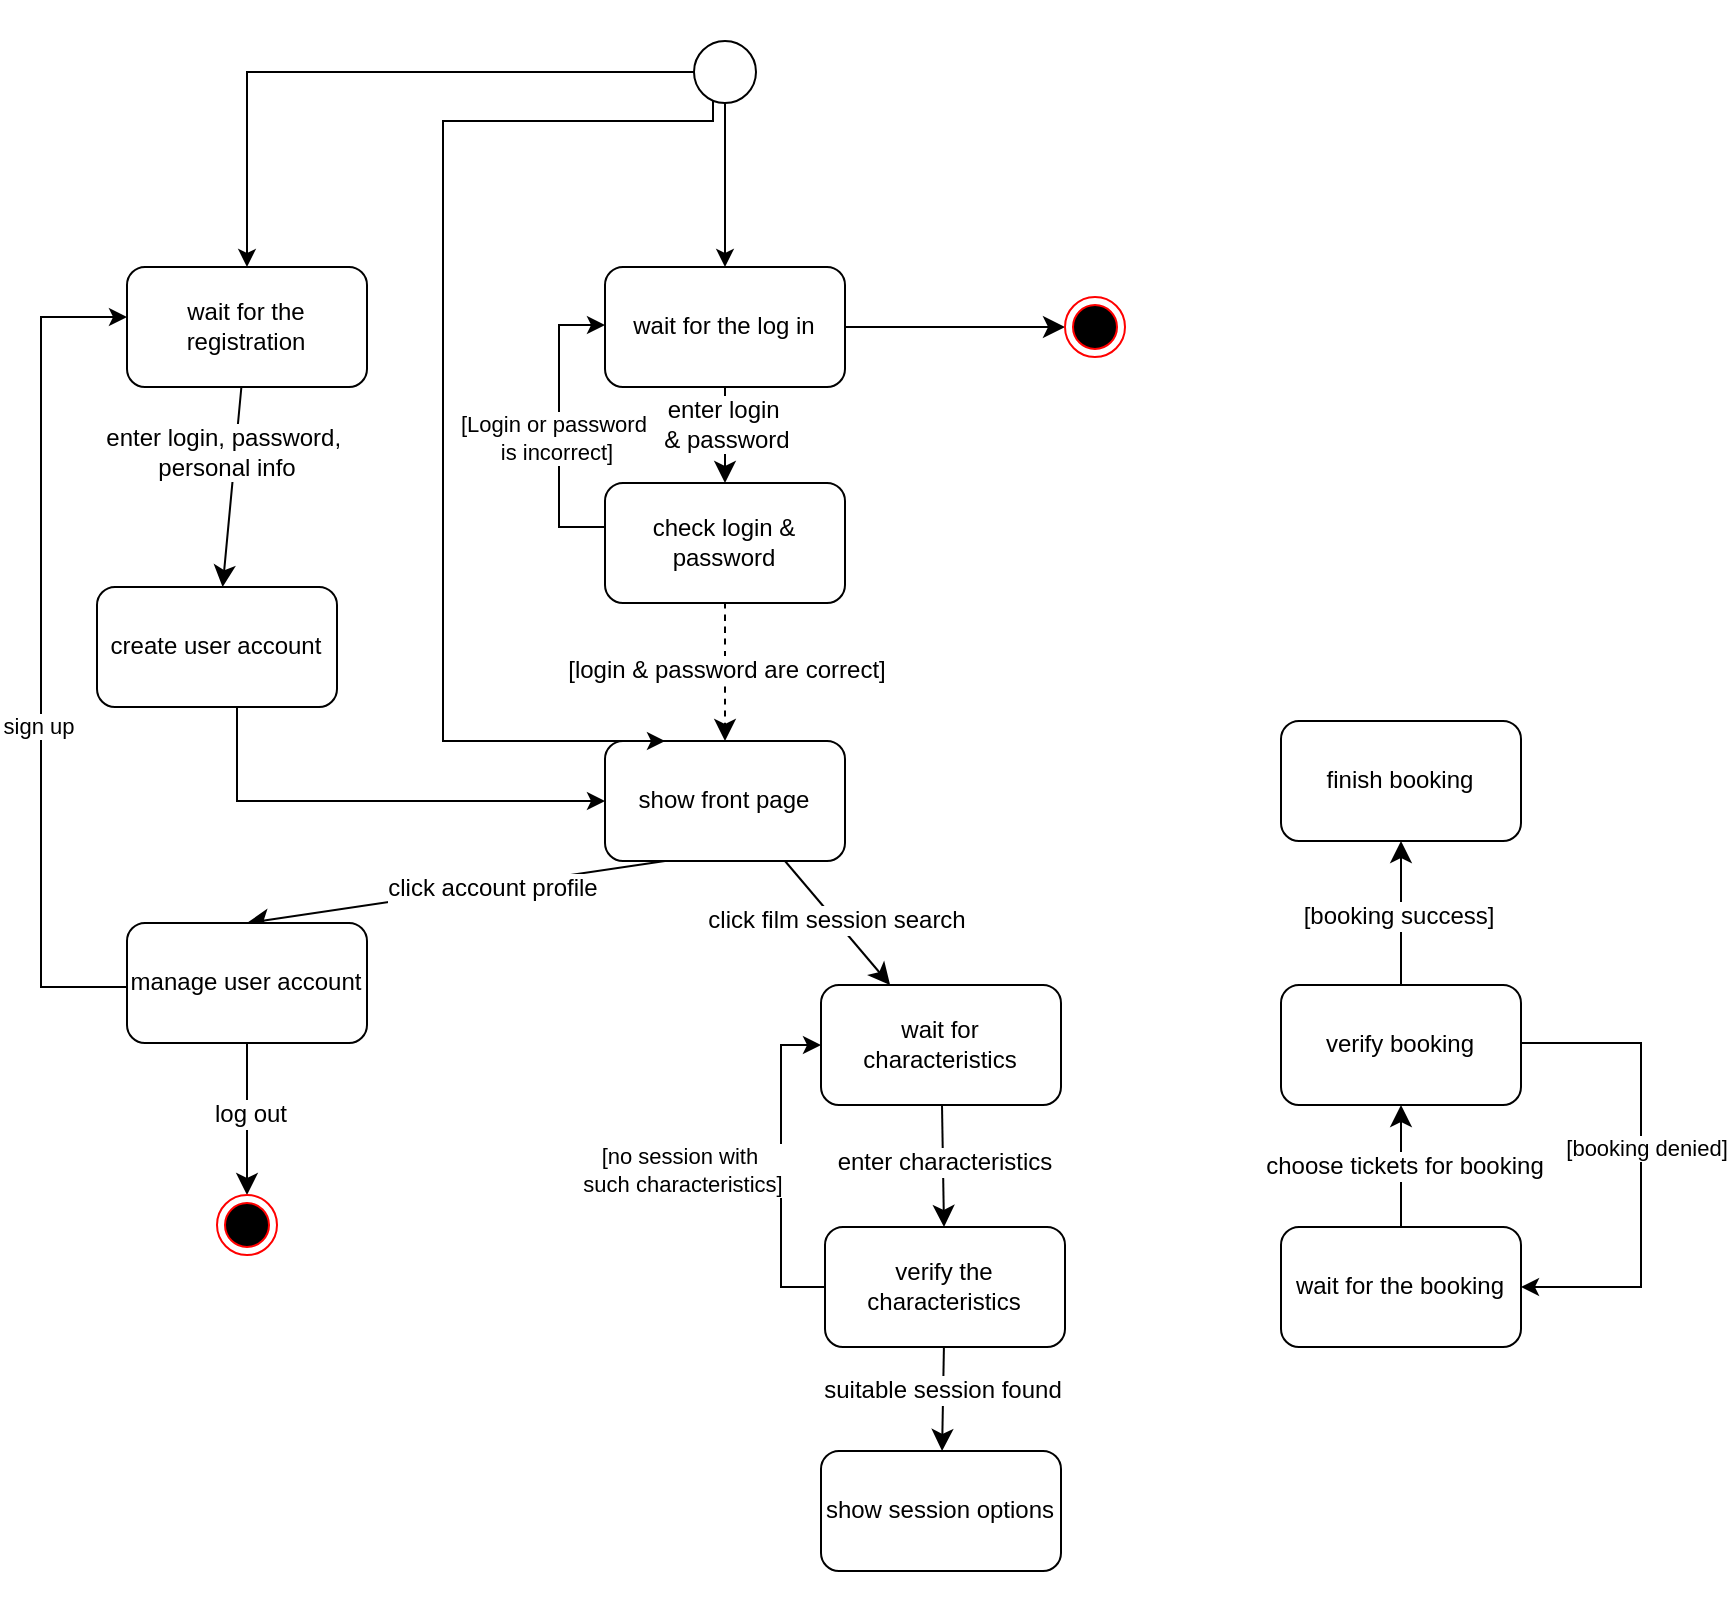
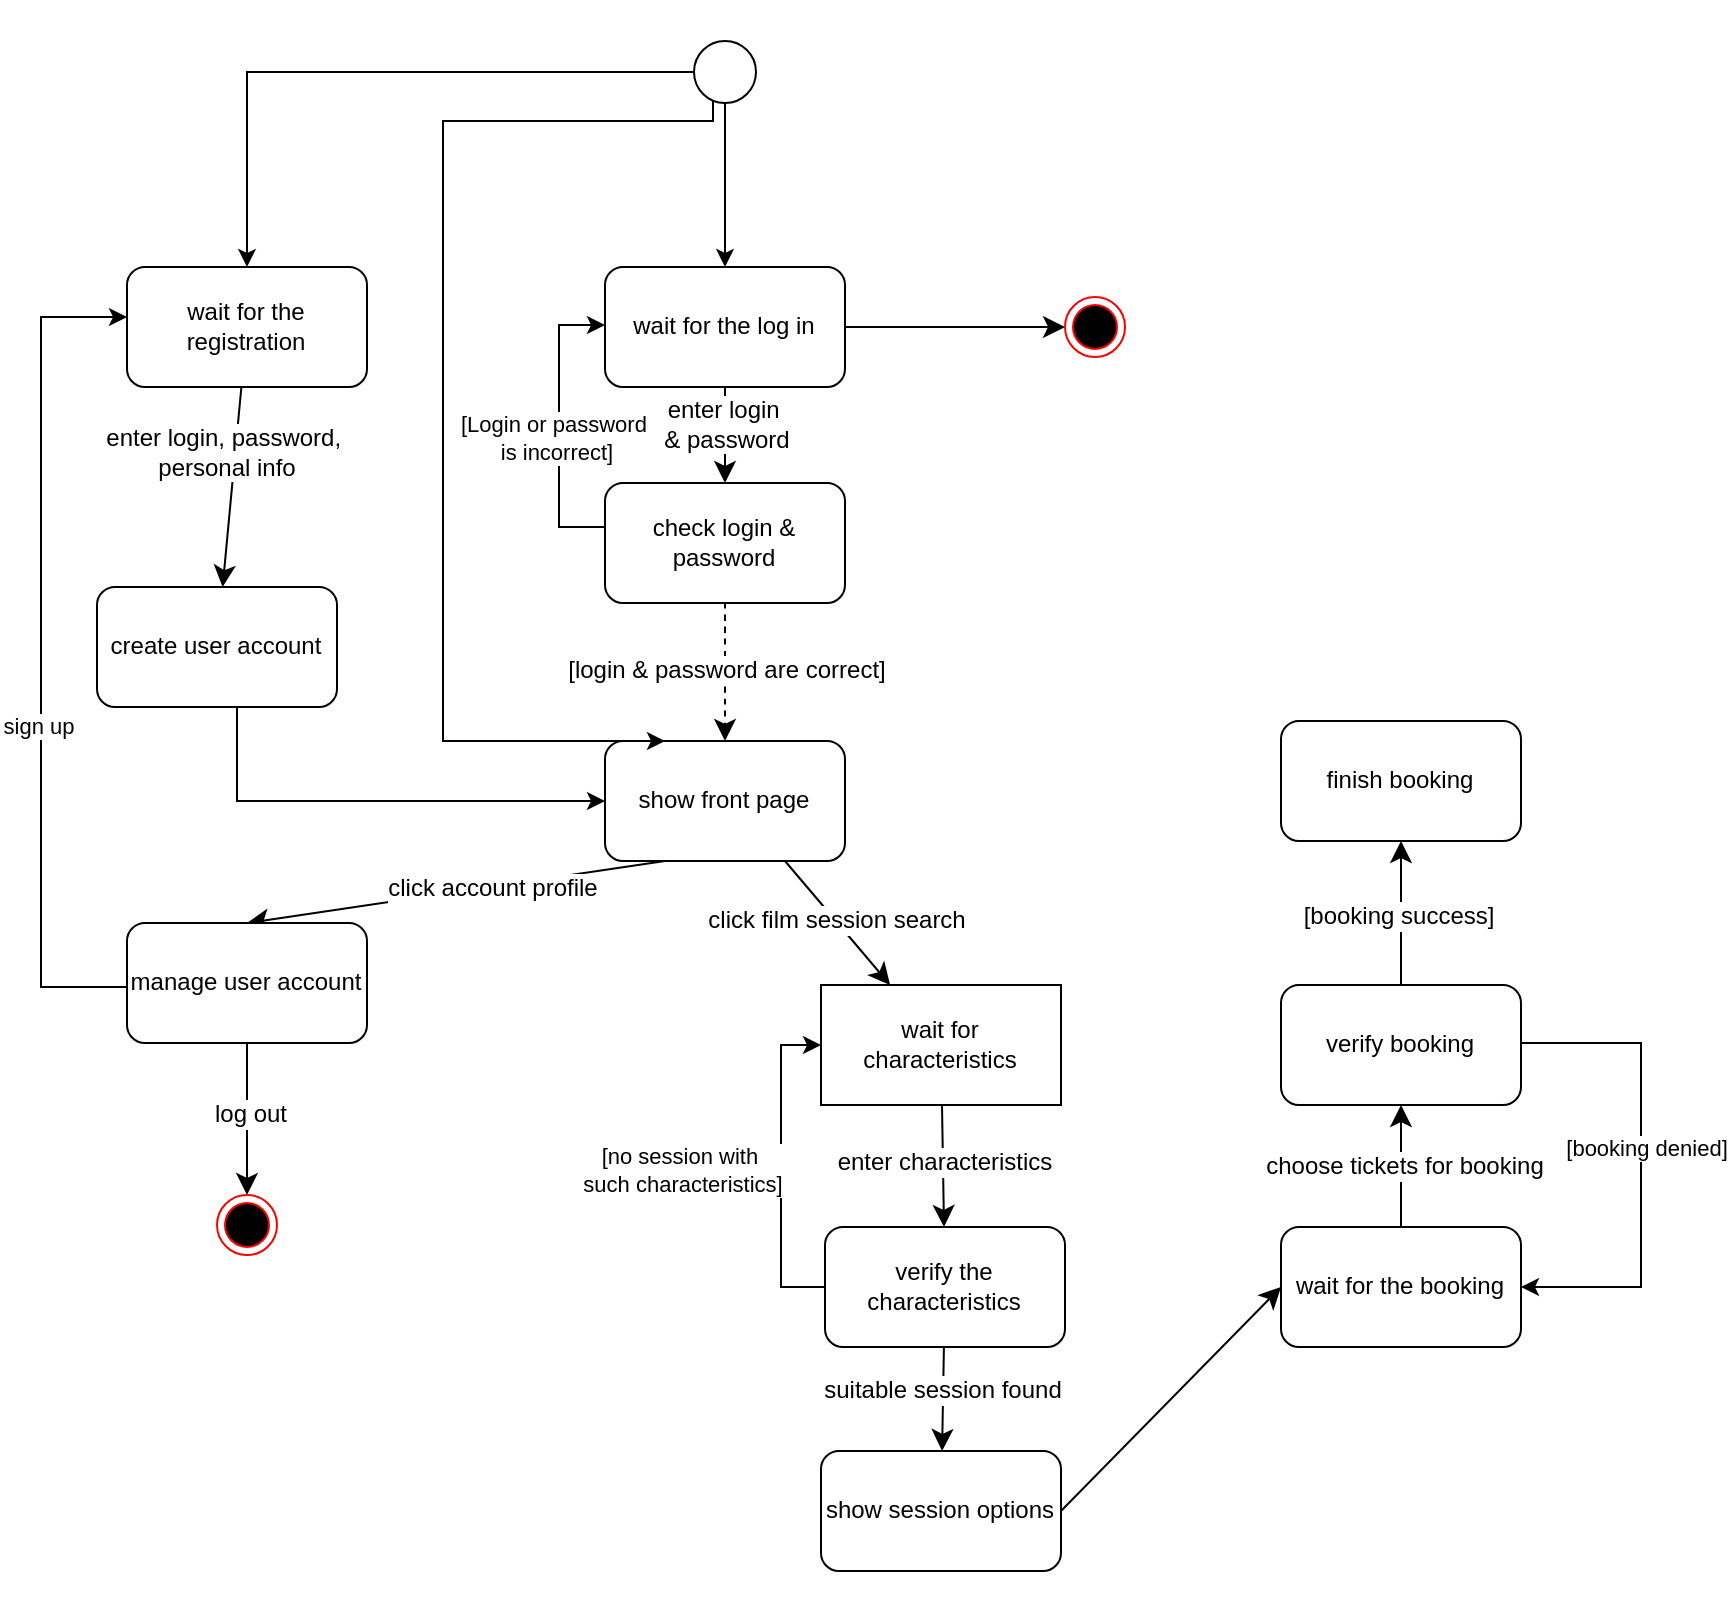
(941, 1045) -> (941, 1045)
none -> (1167, 1403)
